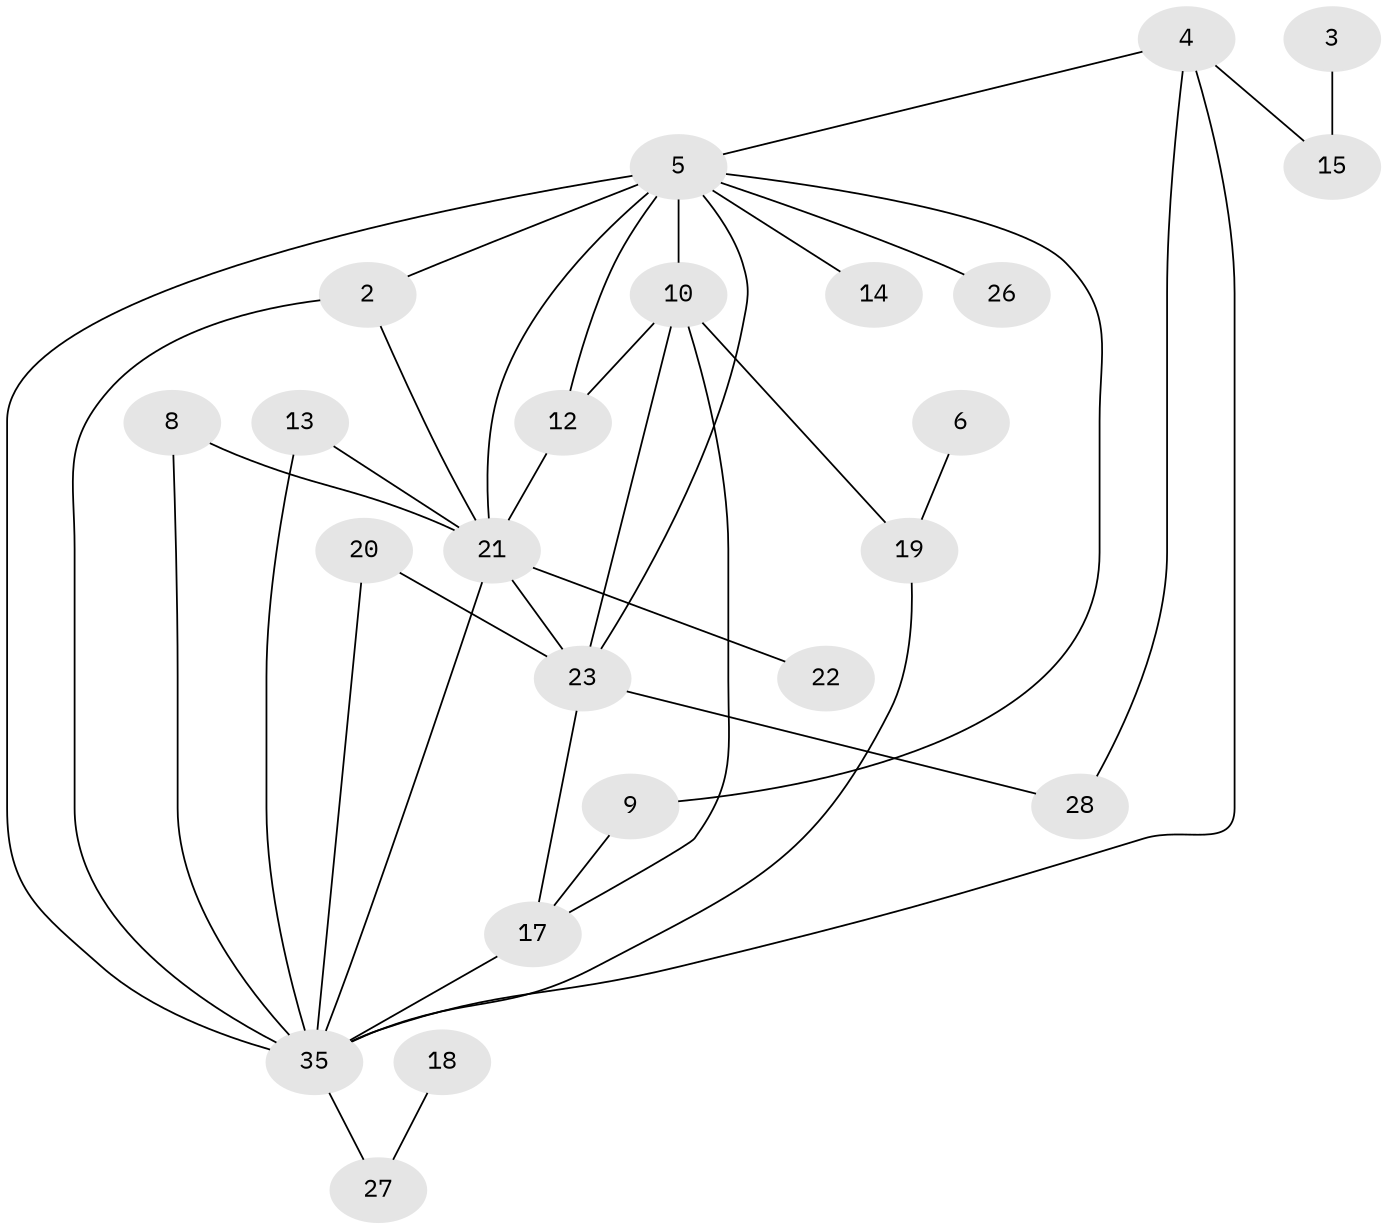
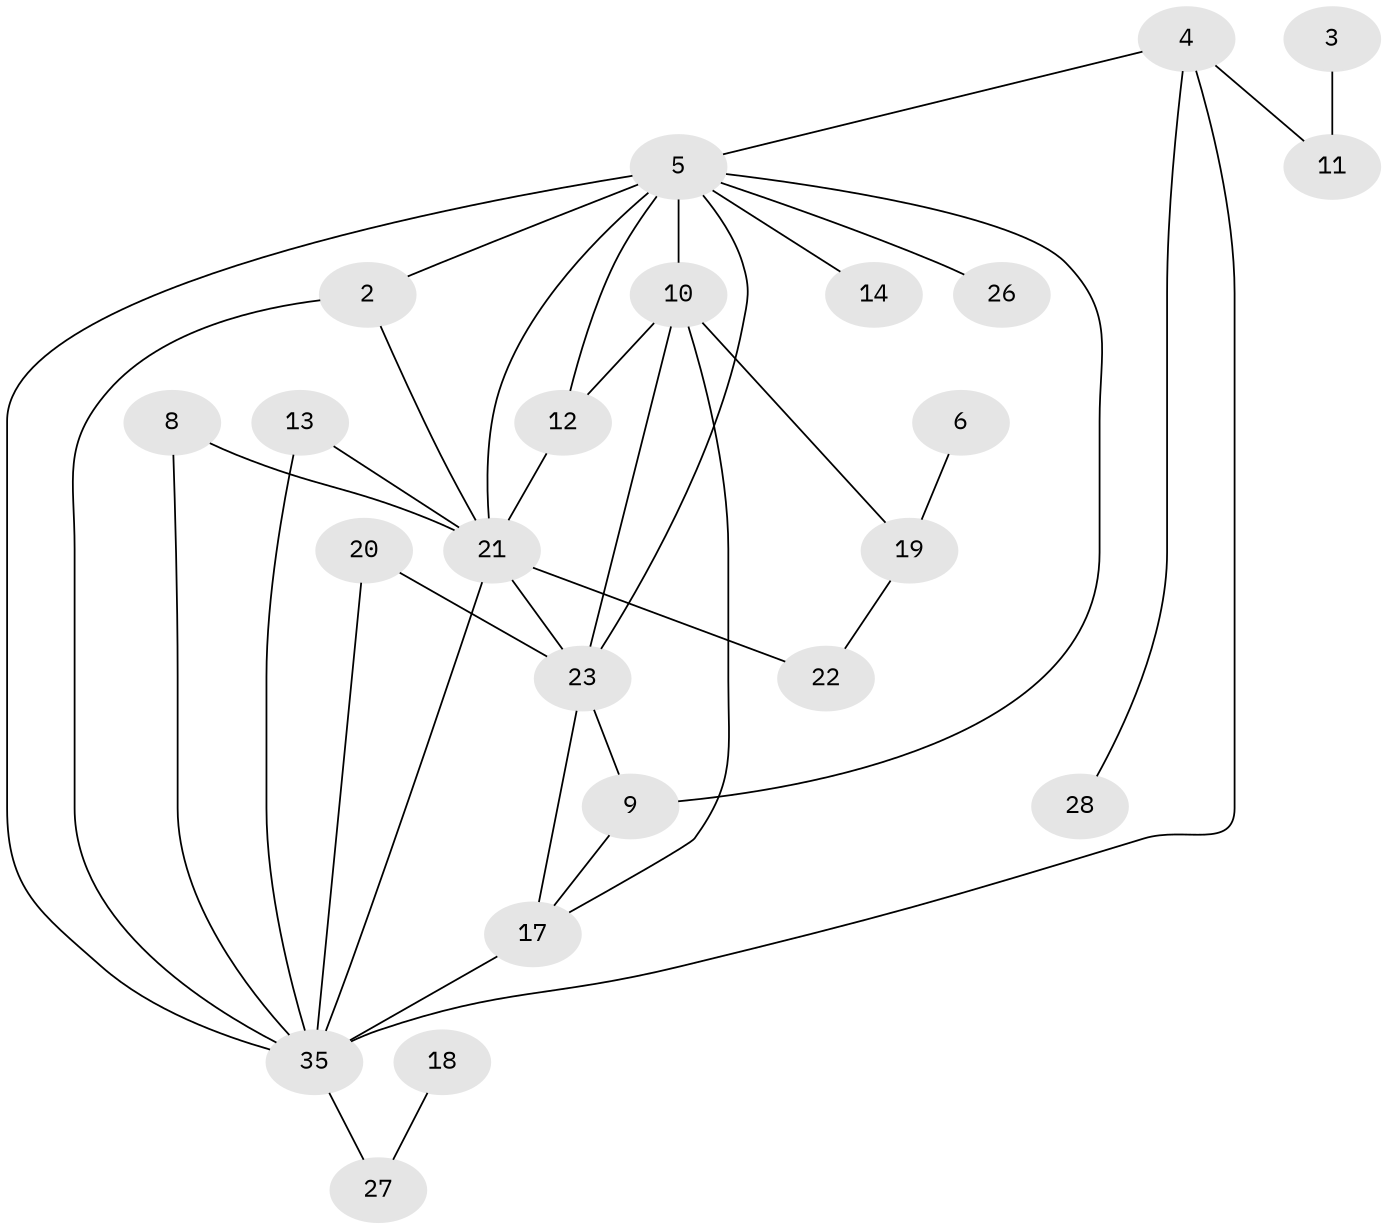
(1332, 167) -> (1332, 167)
(831, 743) -> (607, 742)
(717, 902) -> (868, 615)
